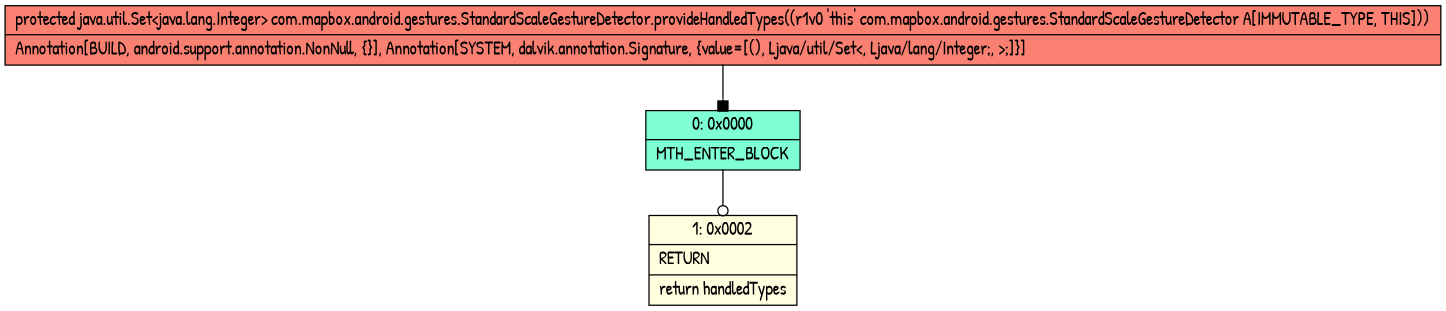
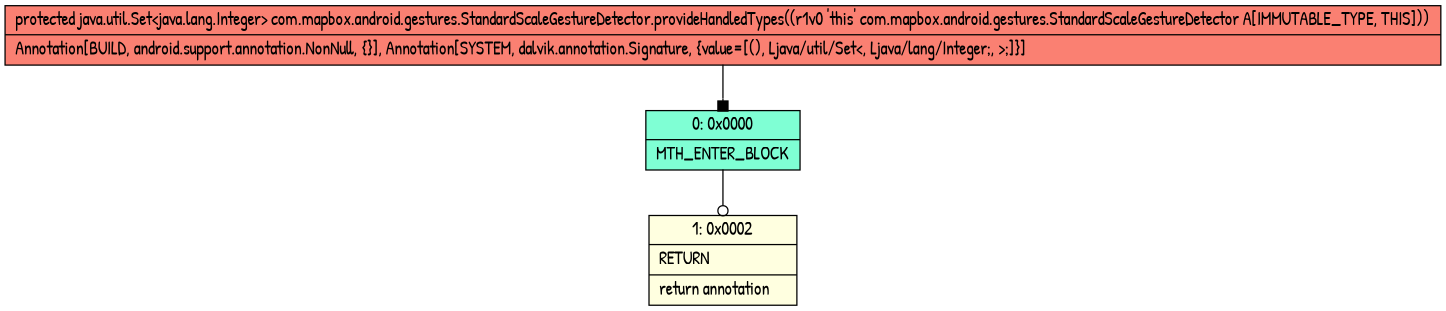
(723, 289) -> (715, 289)
